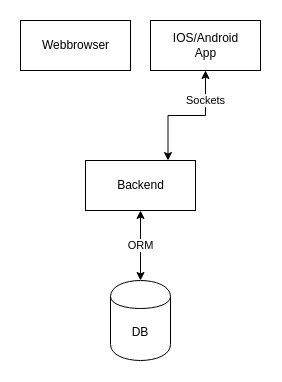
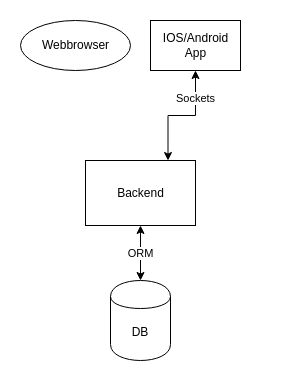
(76, 46) -> (76, 46)
(206, 46) -> (196, 46)
(141, 186) -> (141, 193)
